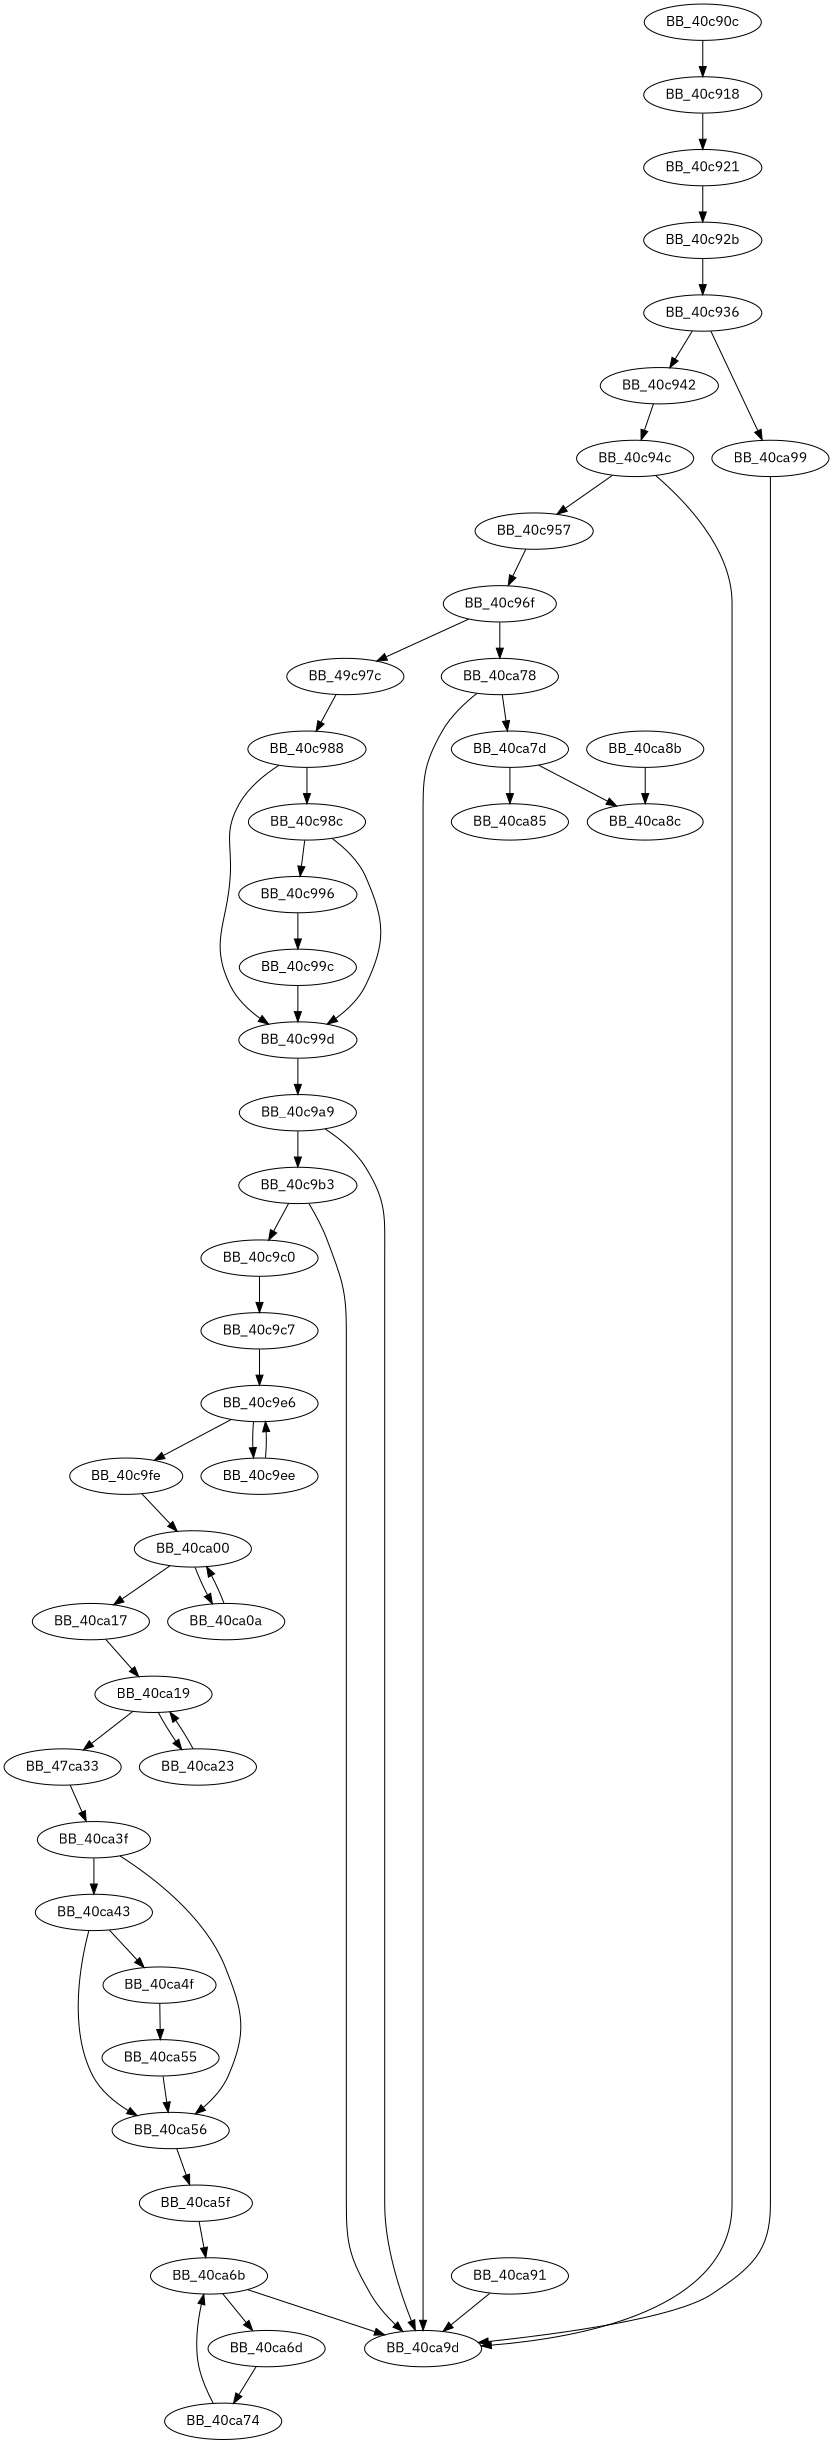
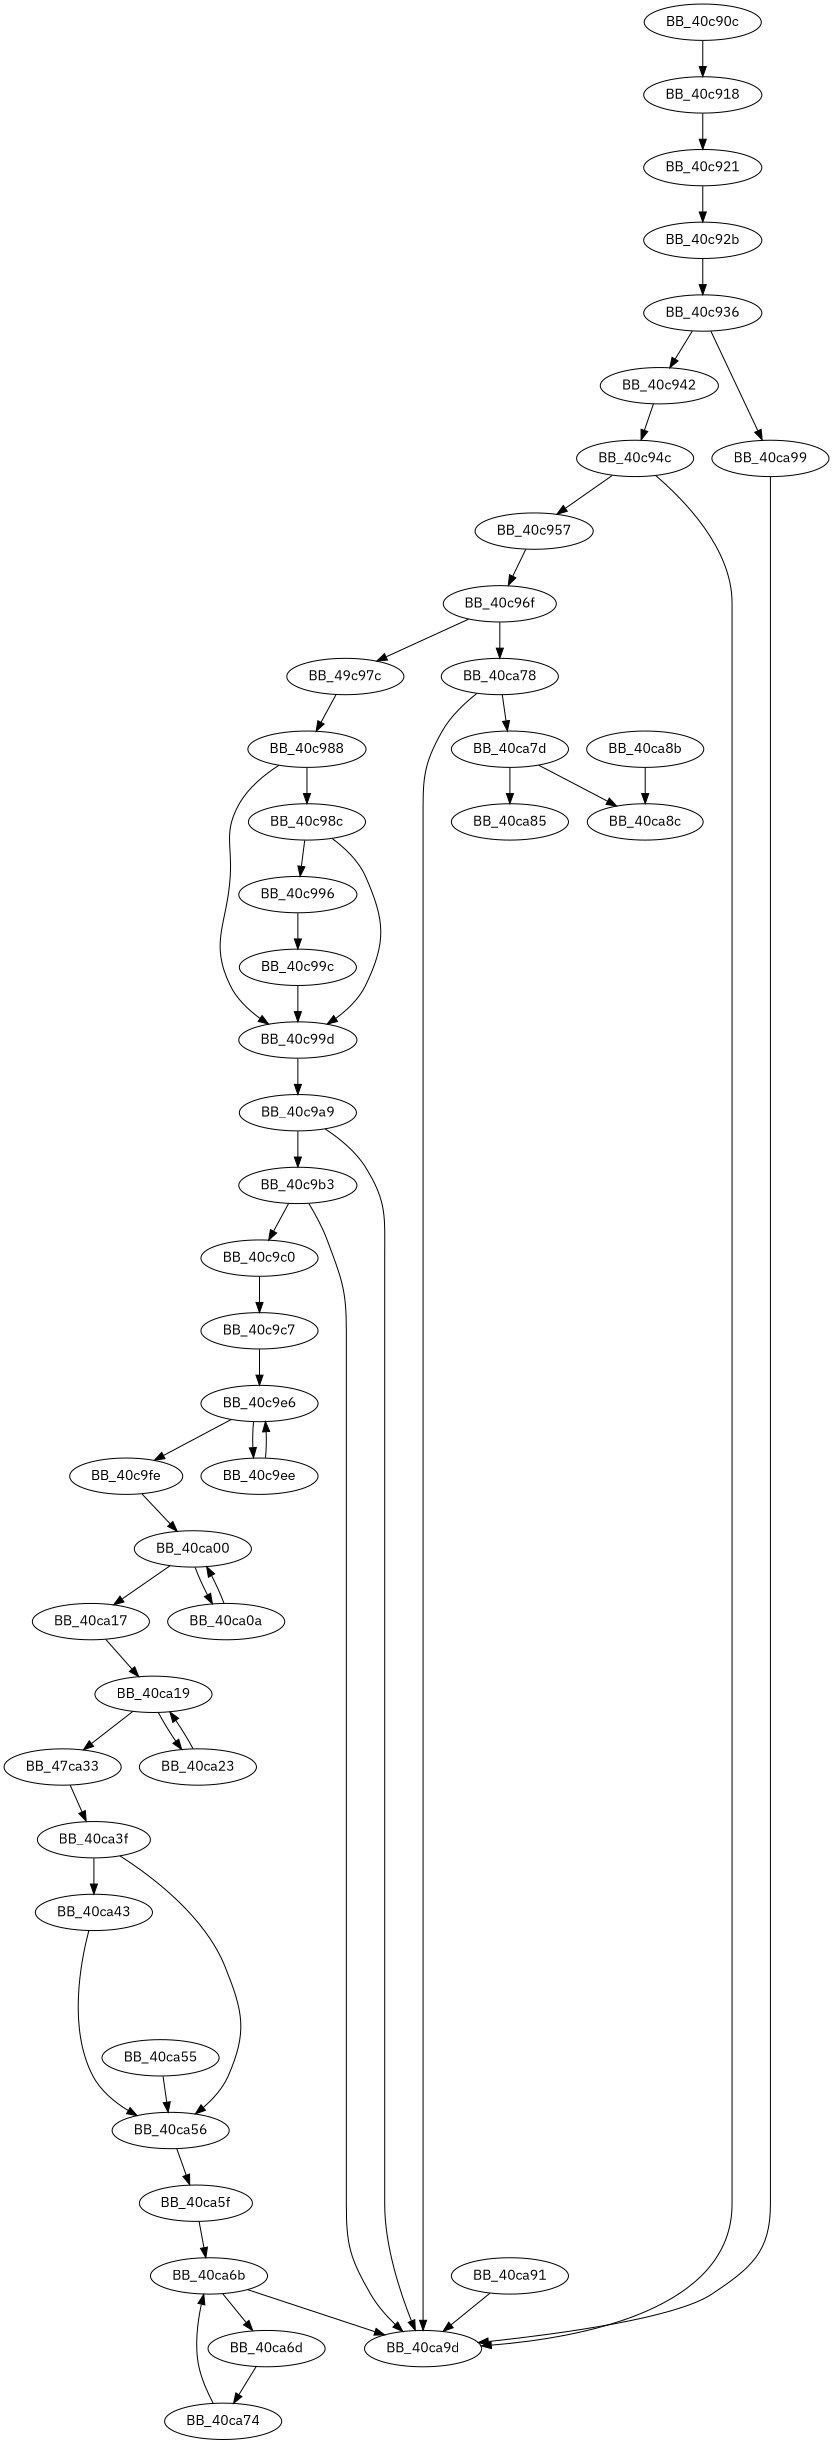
(160, 1985) -> none
